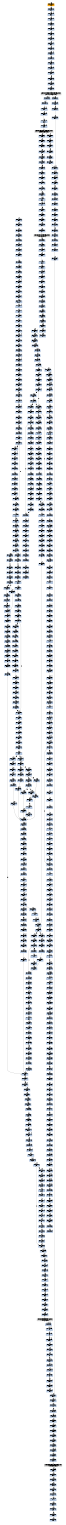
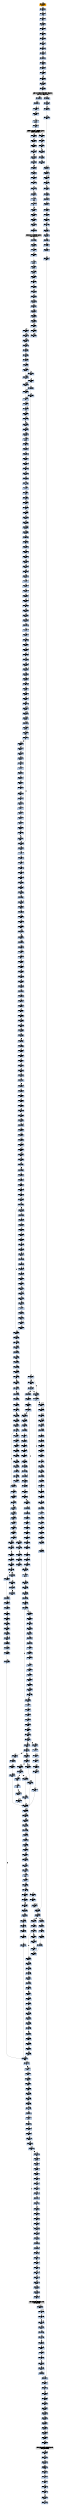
none -> (21, 1205)
